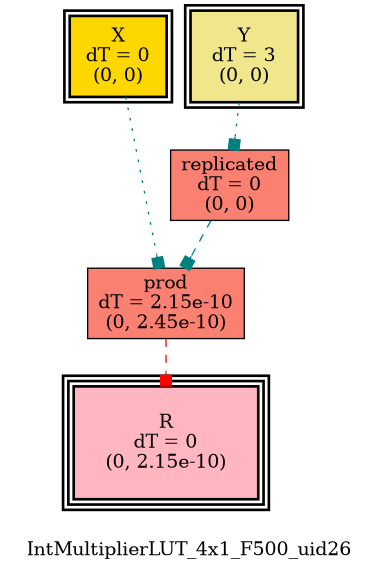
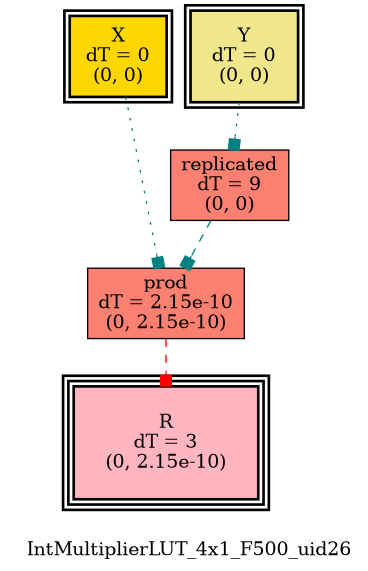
(244, 56) -> (244, 56)
(230, 185) -> (230, 185)
(166, 303) -> (166, 303)
(166, 443) -> (166, 443)
